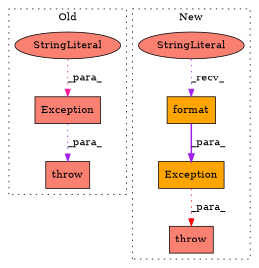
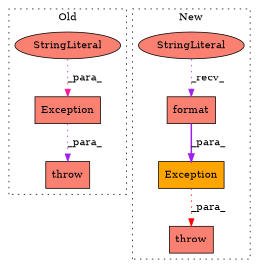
(191, 110) -> (191, 110)
